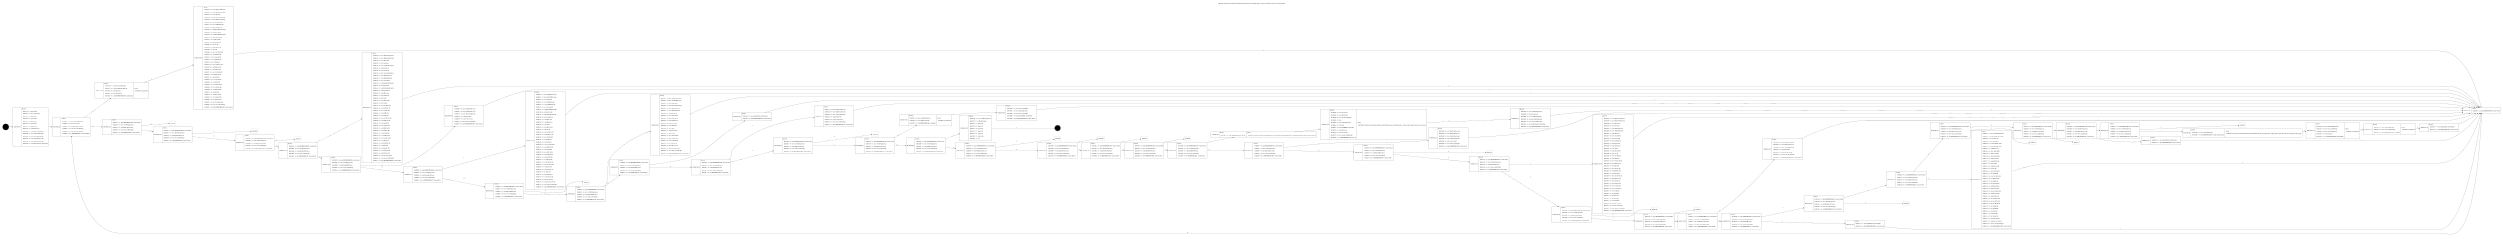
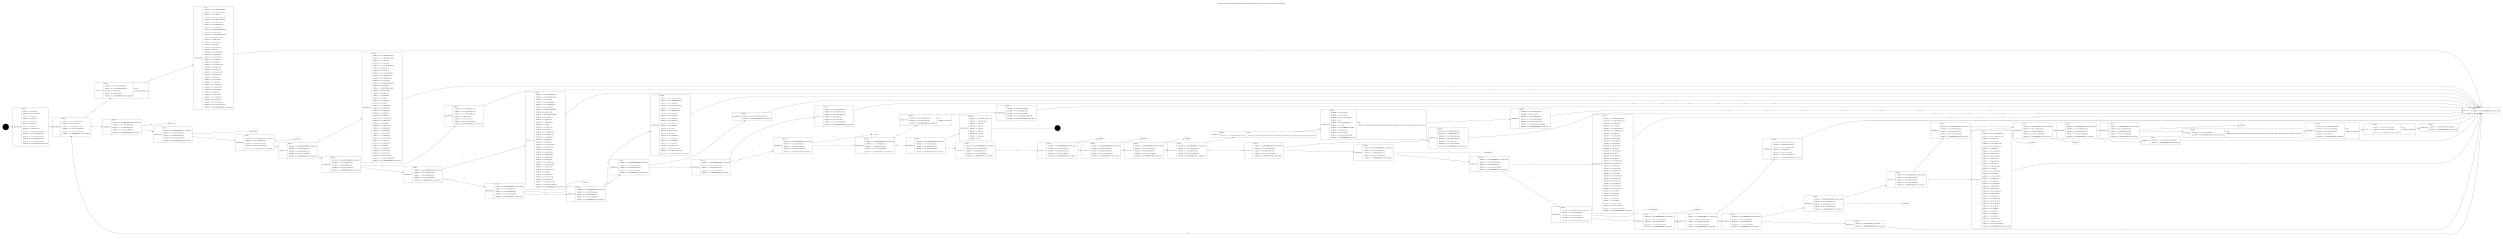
(1058, 139) -> none
